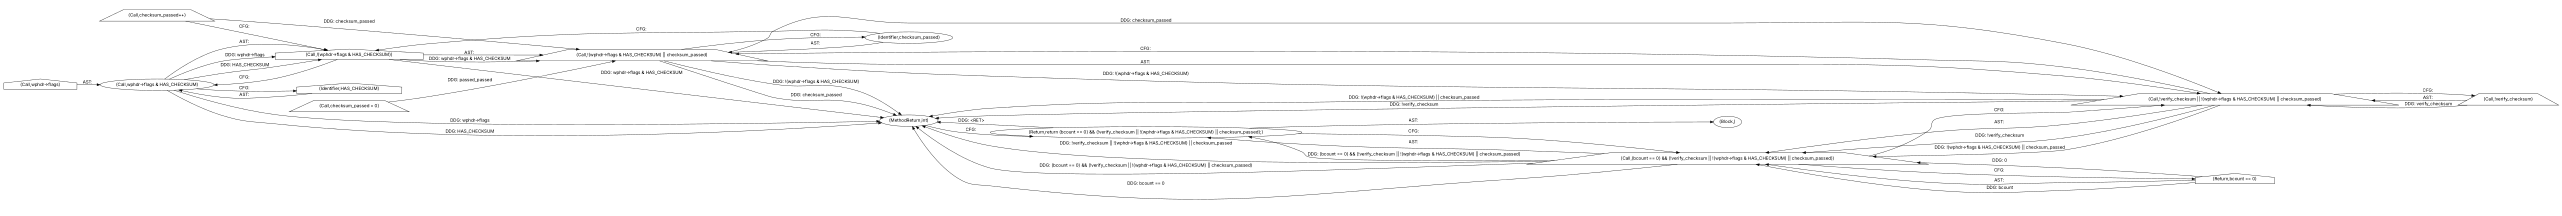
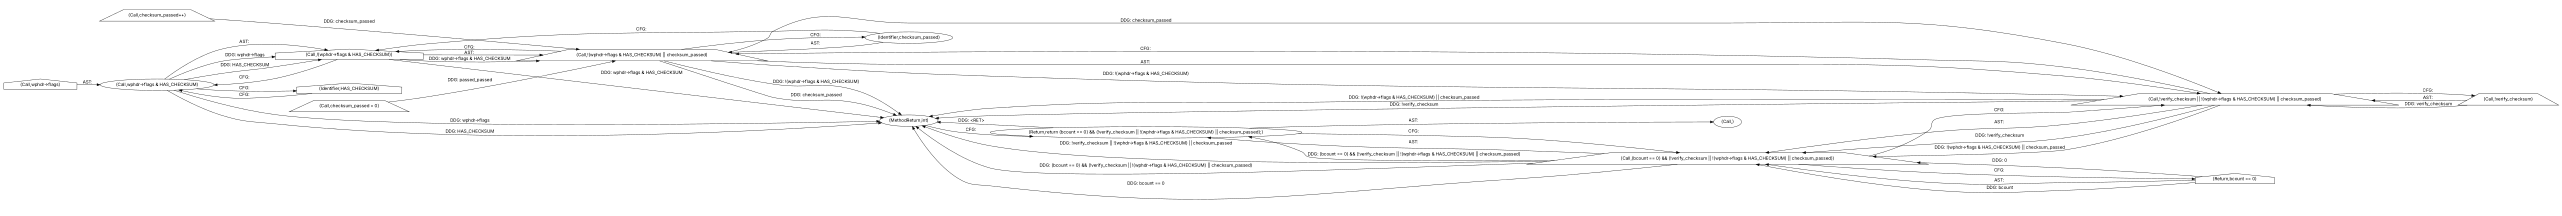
(255, 35) -> (480, 49)
(245, 95) -> (245, 95)
(1728, 122) -> (1728, 122)
